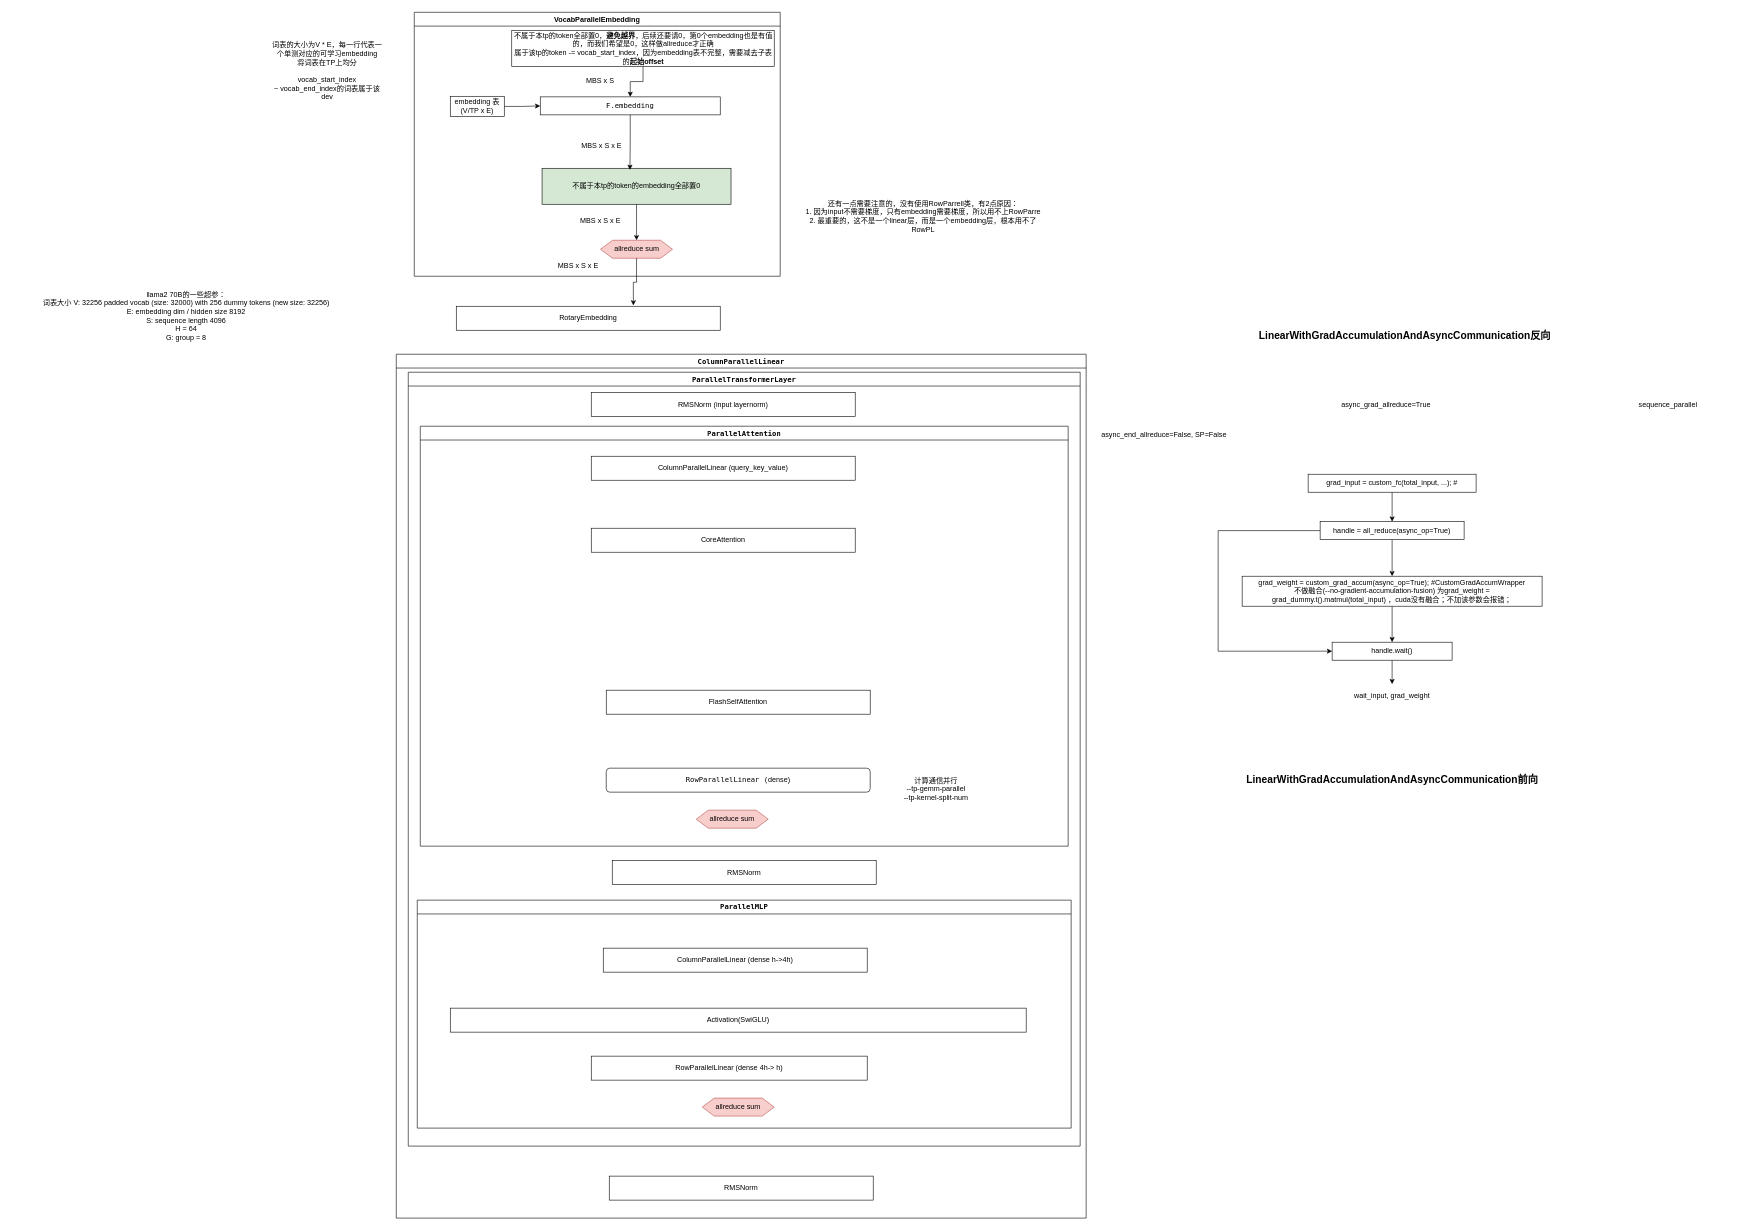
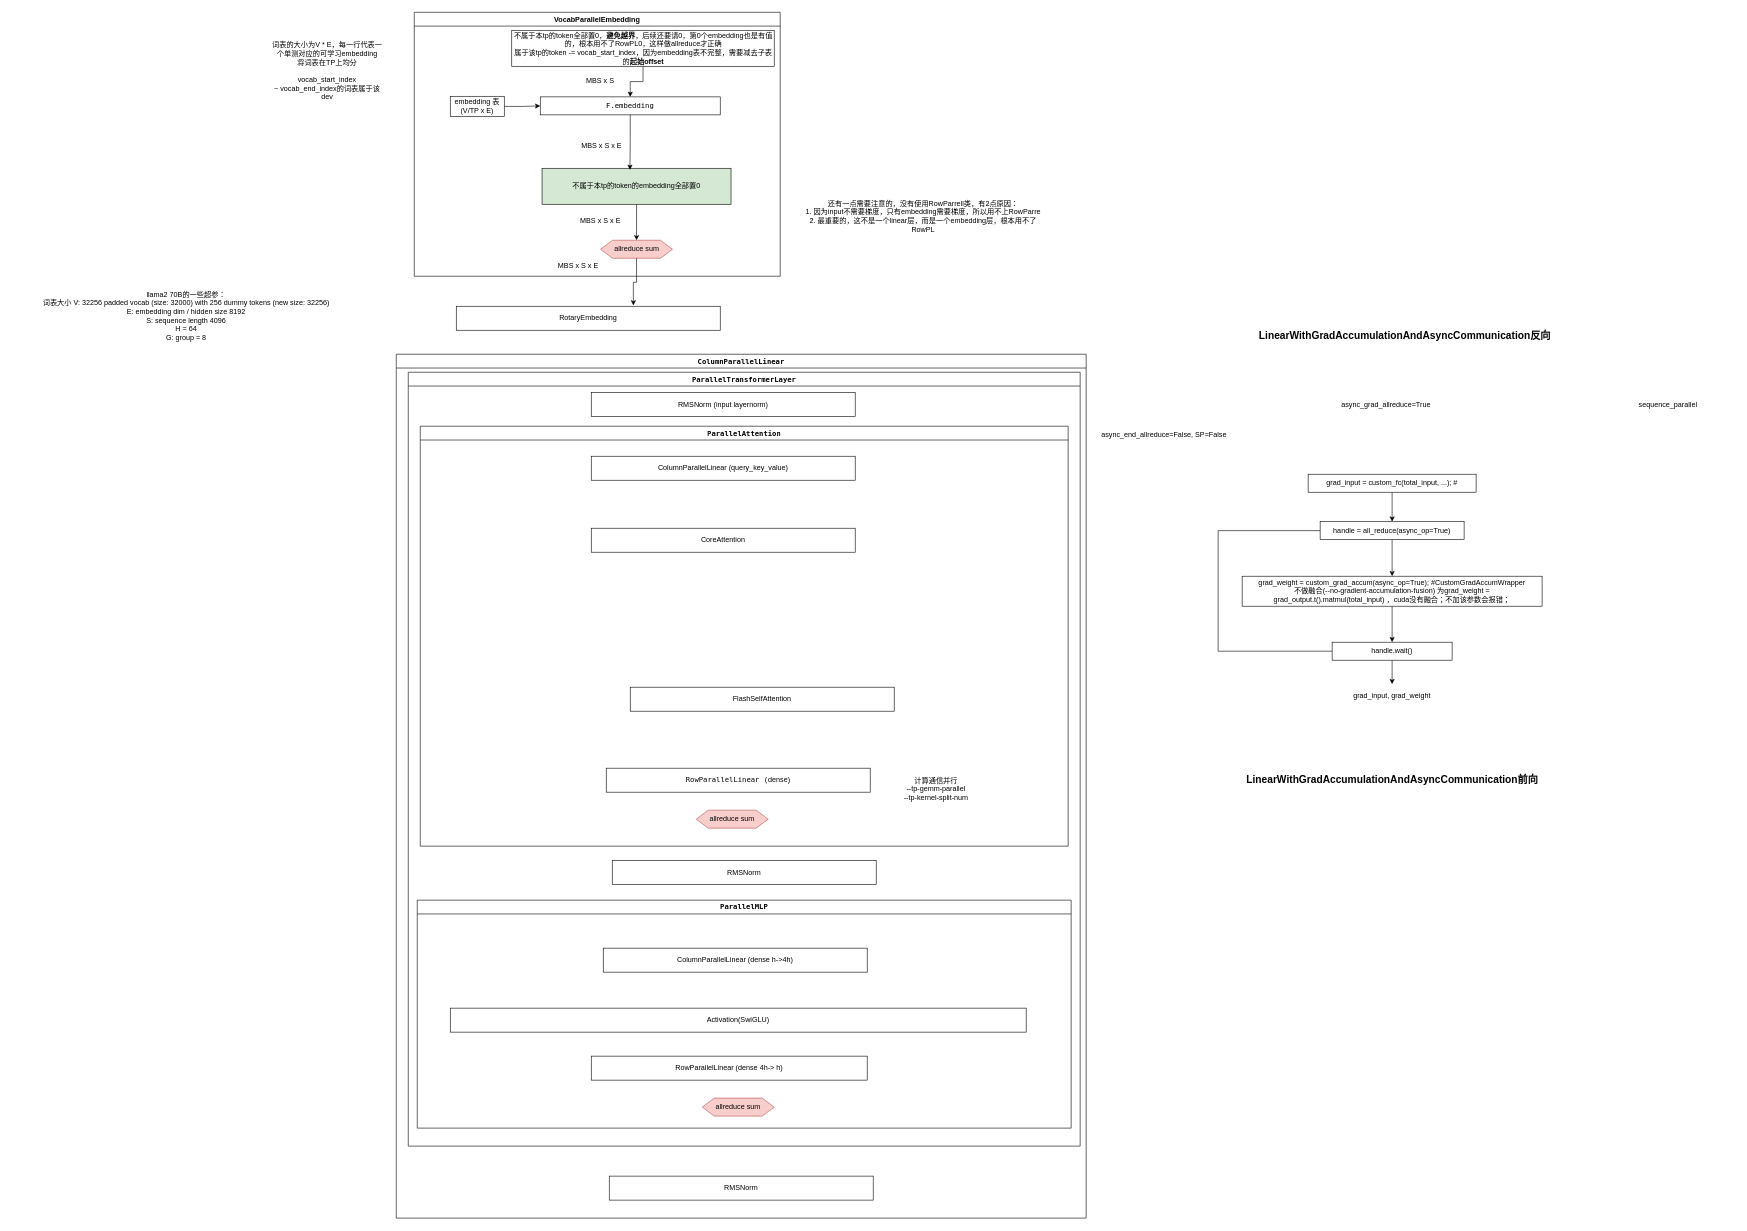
(644, 48) -> (644, 48)
(1392, 591) -> (1392, 591)
(1326, 651) -> (1328, 651)
(1392, 696) -> (1392, 696)
(738, 702) -> (762, 699)
(738, 780) -> (738, 780)
